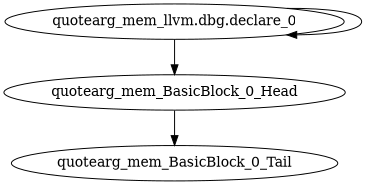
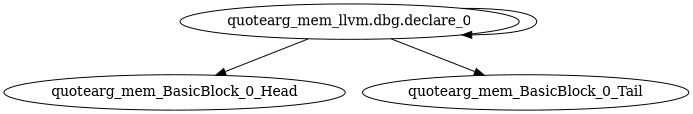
(175, 123) -> (433, 55)
